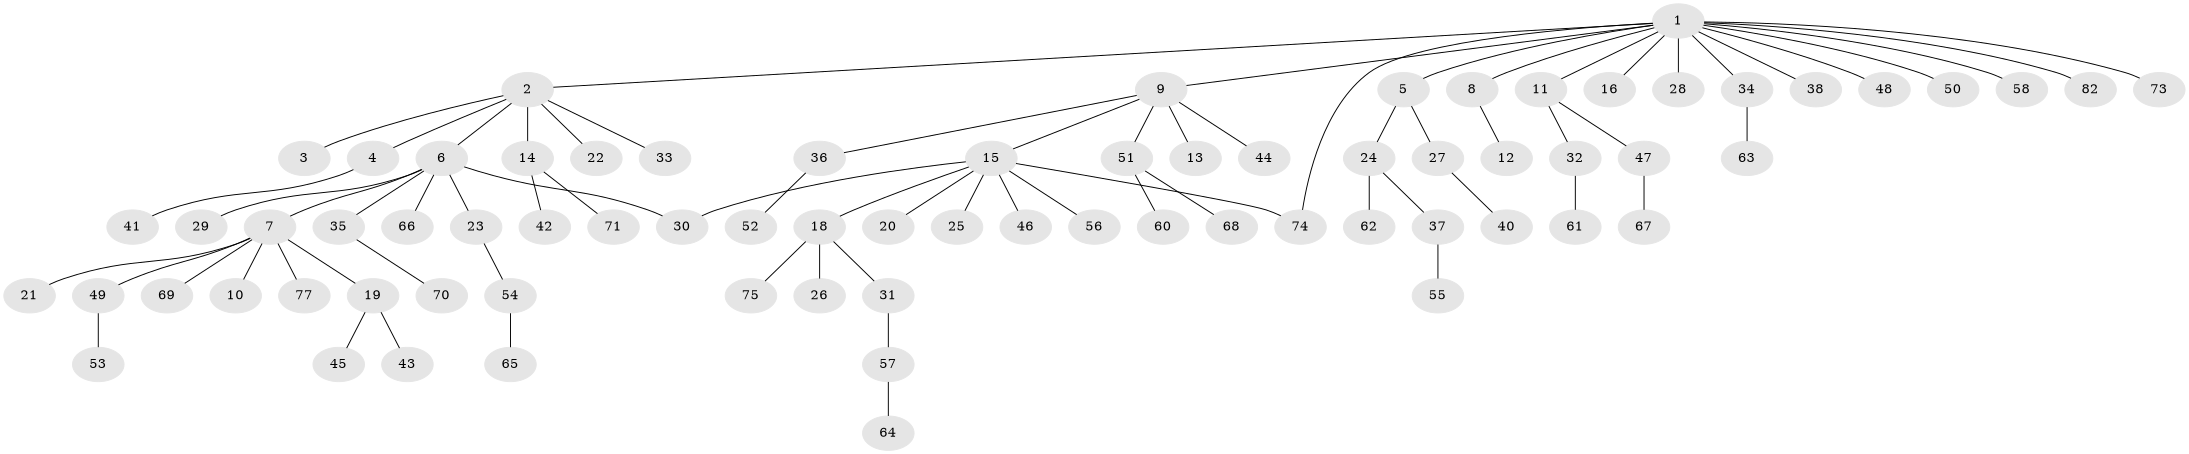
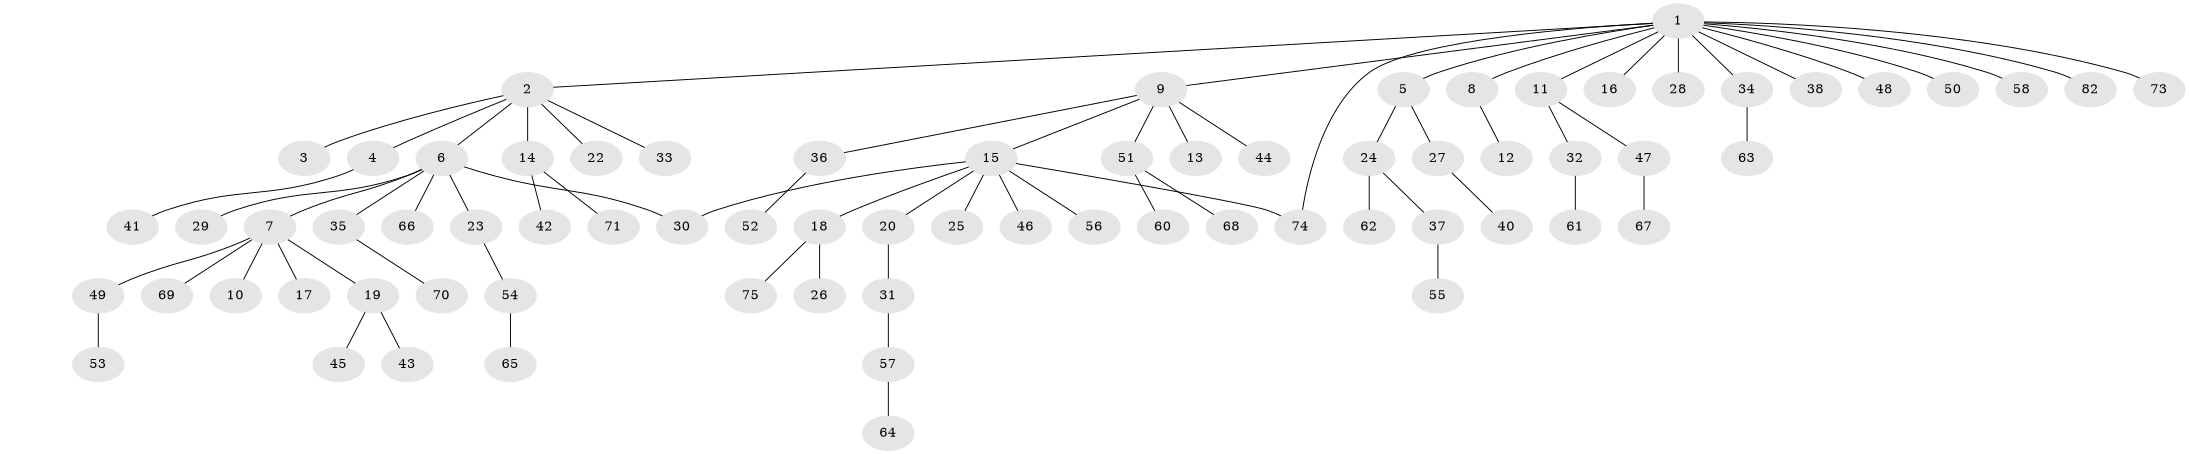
(854, 261) -> (888, 262)
(30, 296) -> none
(304, 296) -> (304, 296)
